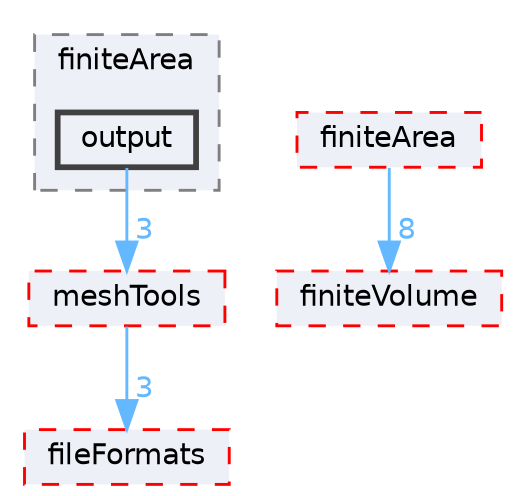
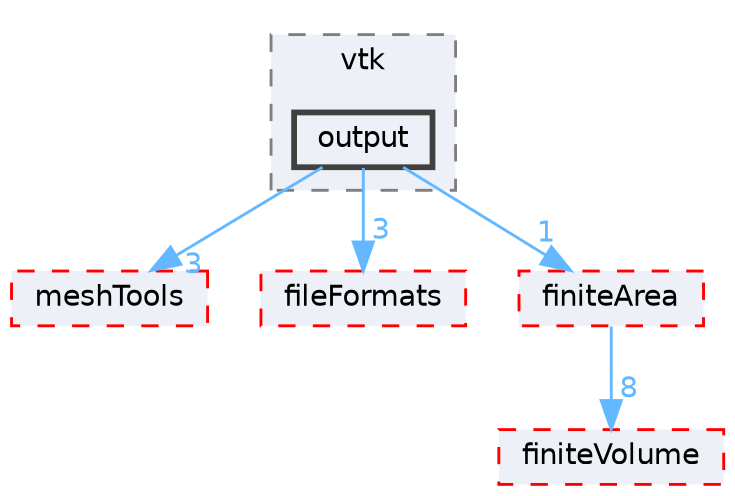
(127, 62) -> (363, 62)
none -> (474, 211)
(127, 363) -> (363, 209)
